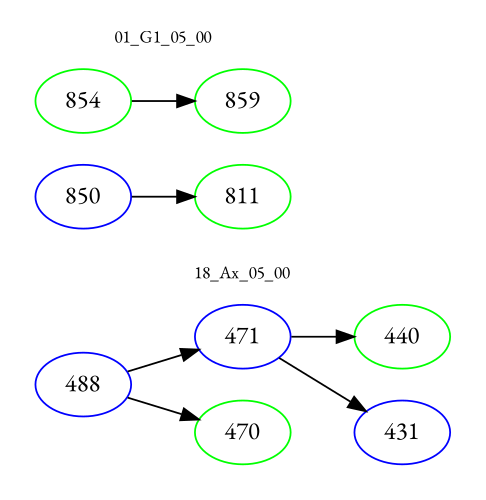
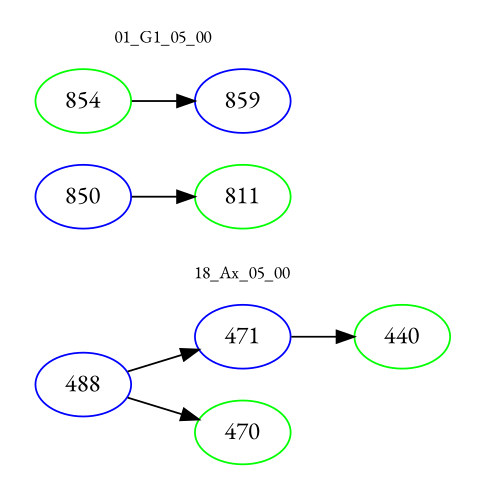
(243, 101) -> (243, 101)
(402, 432) -> none
